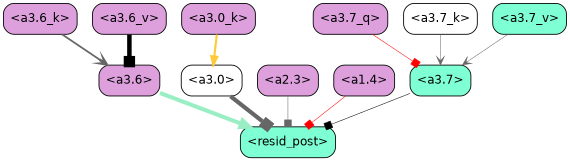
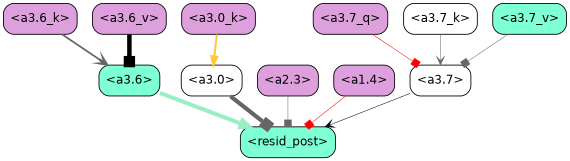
(489, 47) -> (489, 47)
(129, 81) -> (129, 81)
(440, 81) -> (440, 81)
(372, 108) -> (372, 108)
